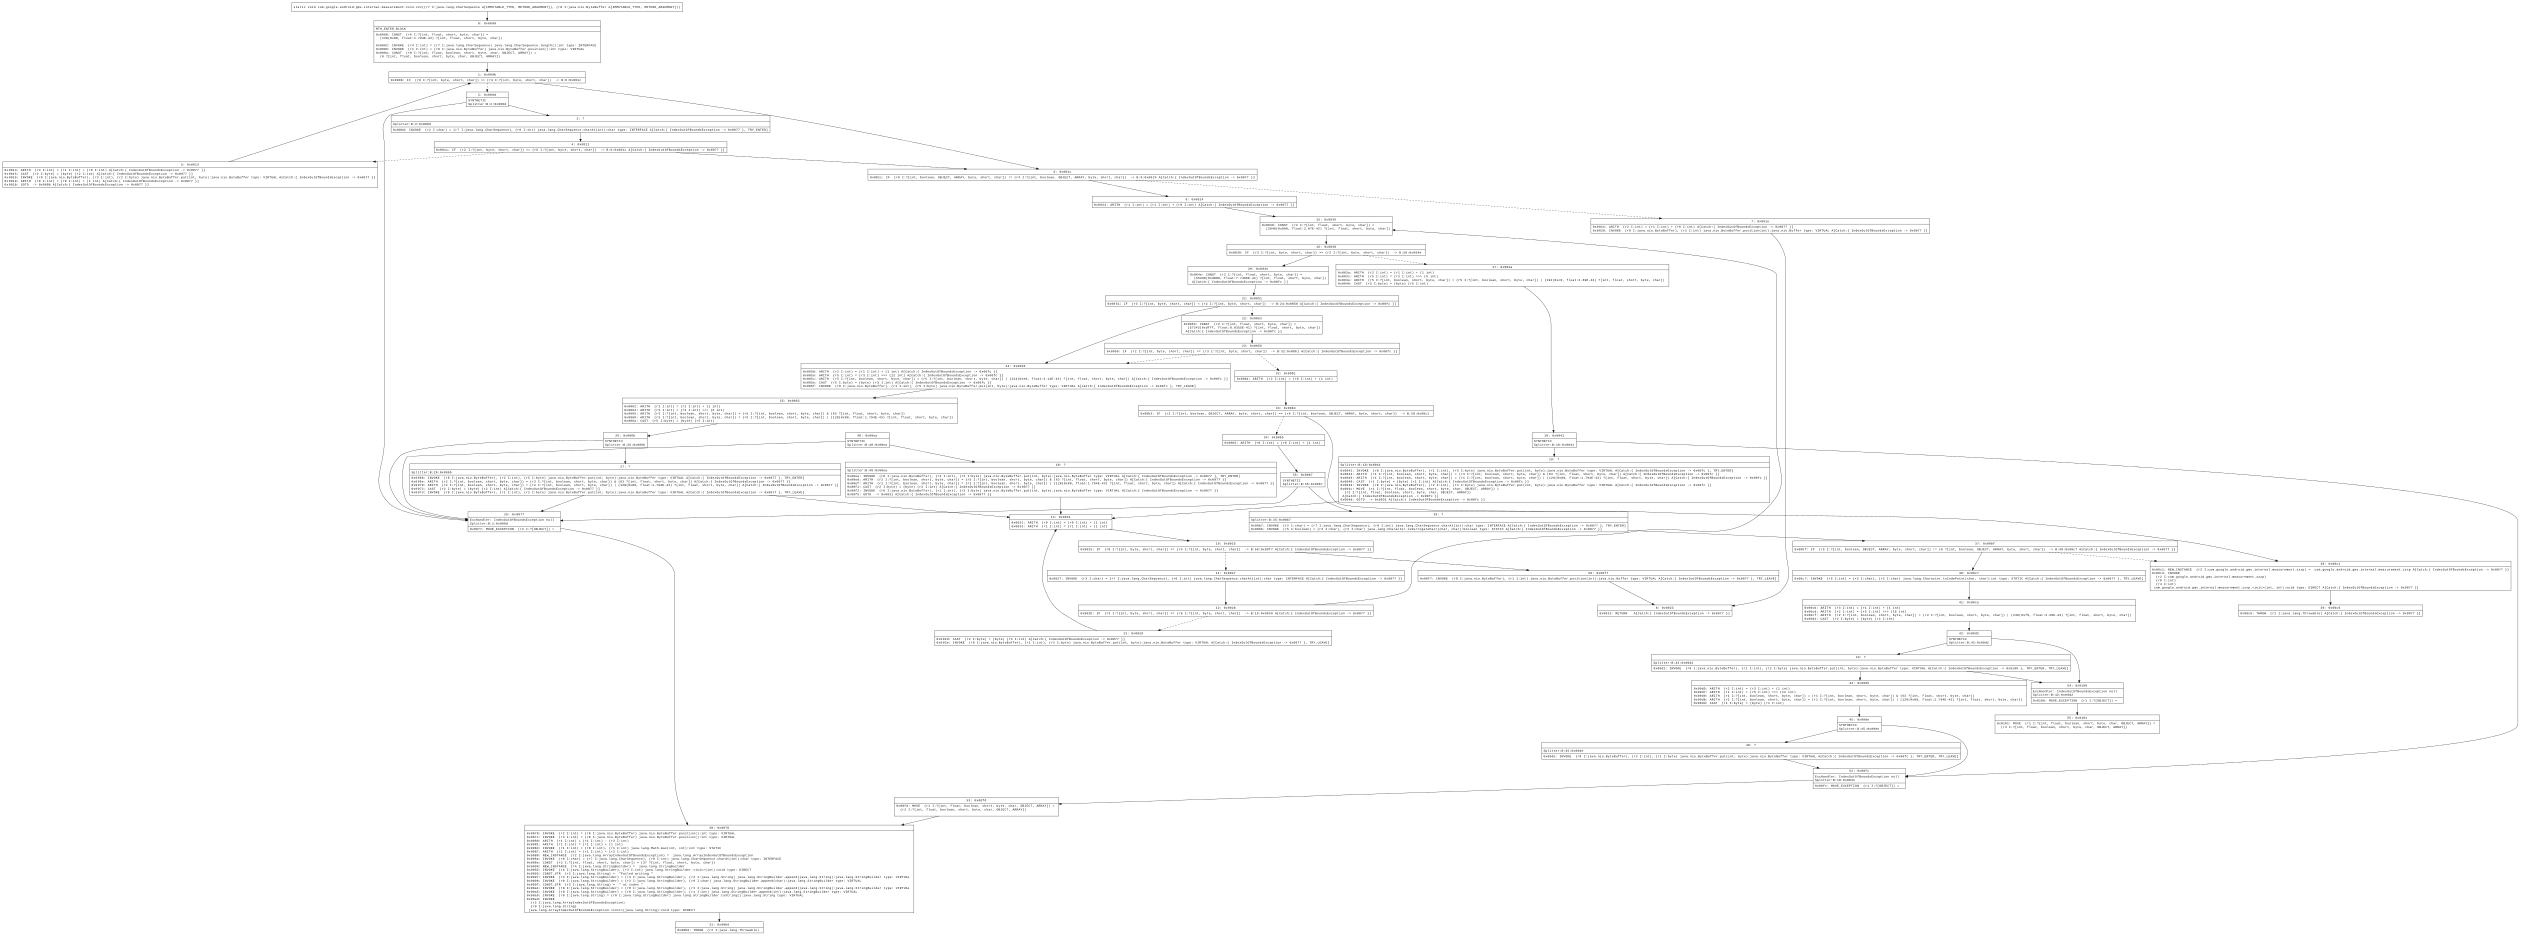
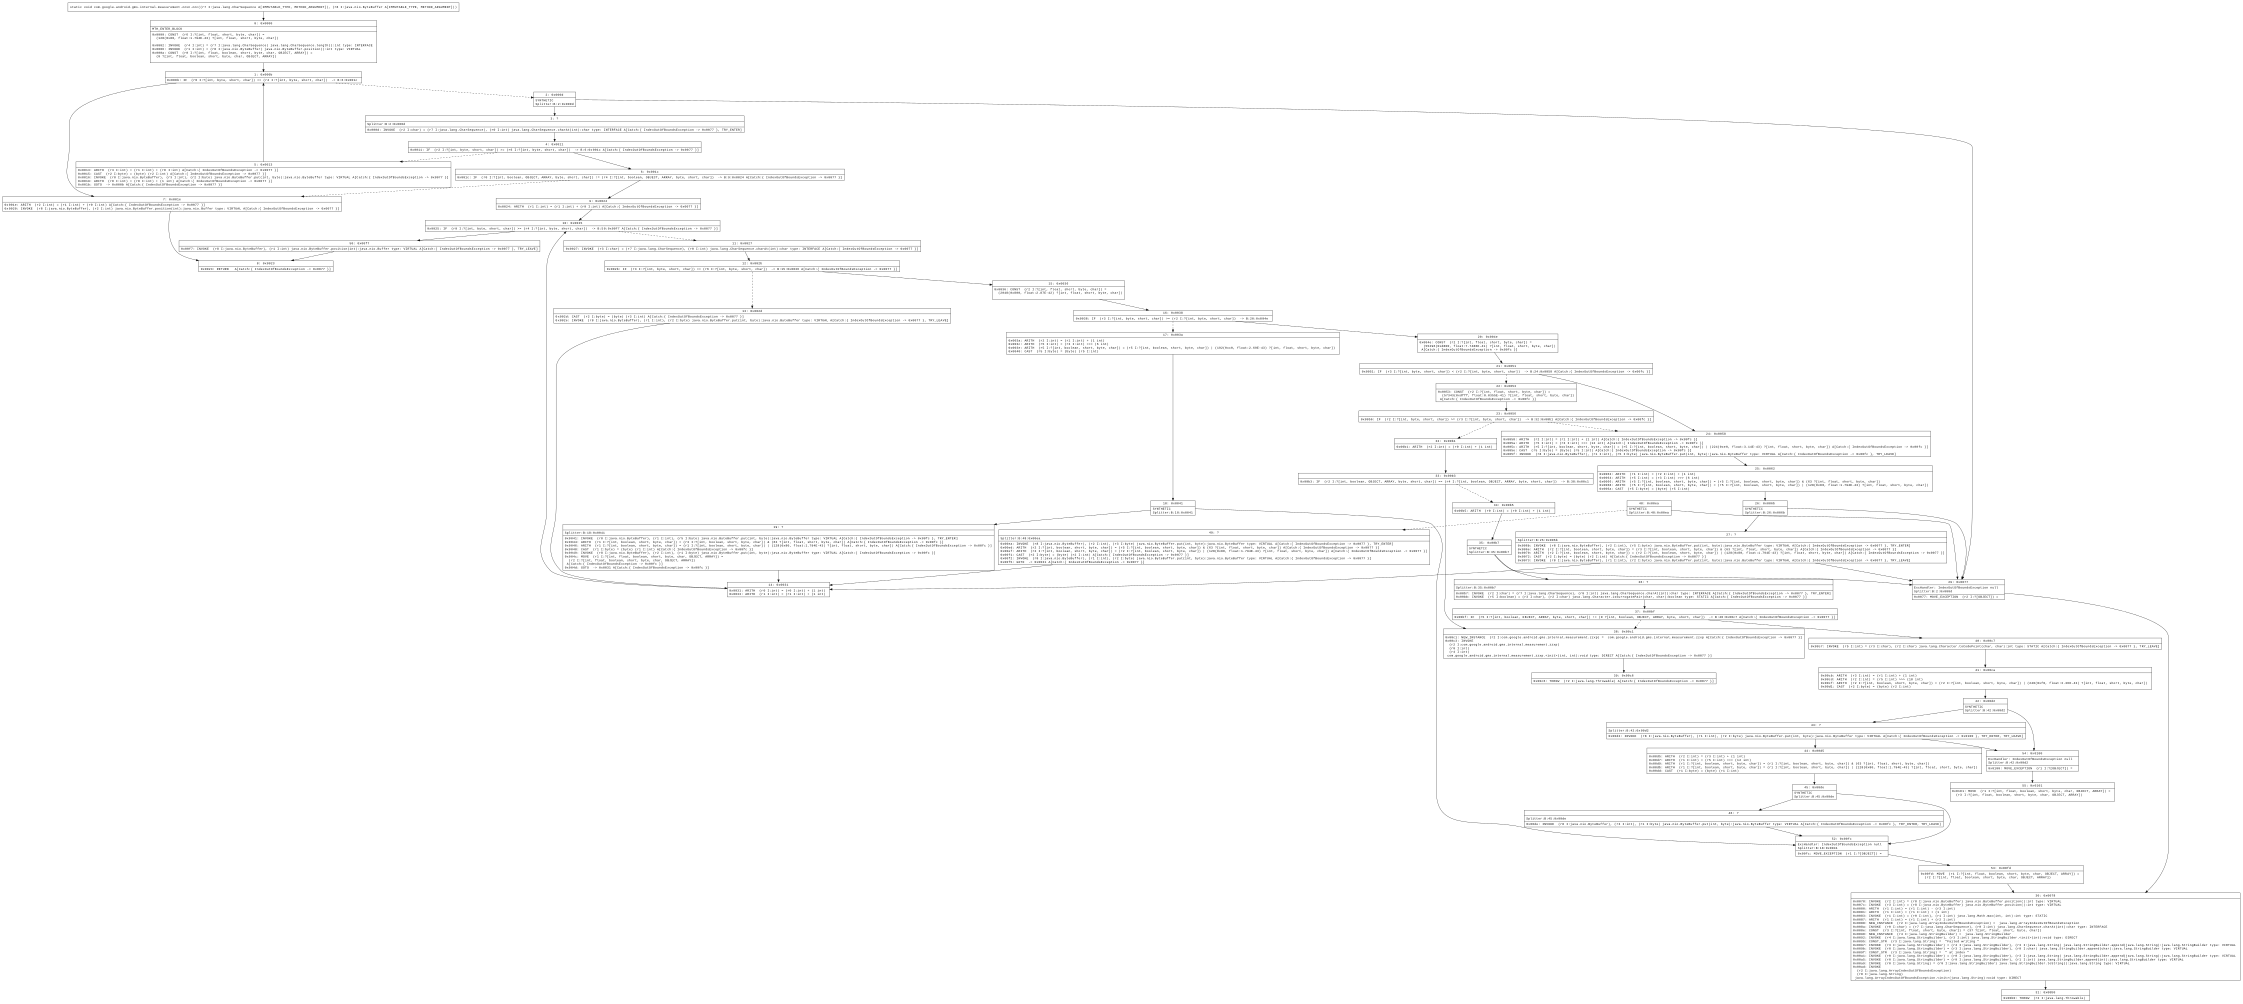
(787, 118) -> (78, 109)
(1249, 212) -> (586, 214)
(931, 453) -> (1516, 520)
